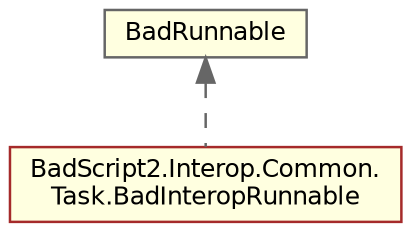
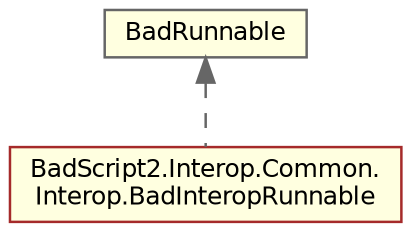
(206, 184) -> (206, 184)
